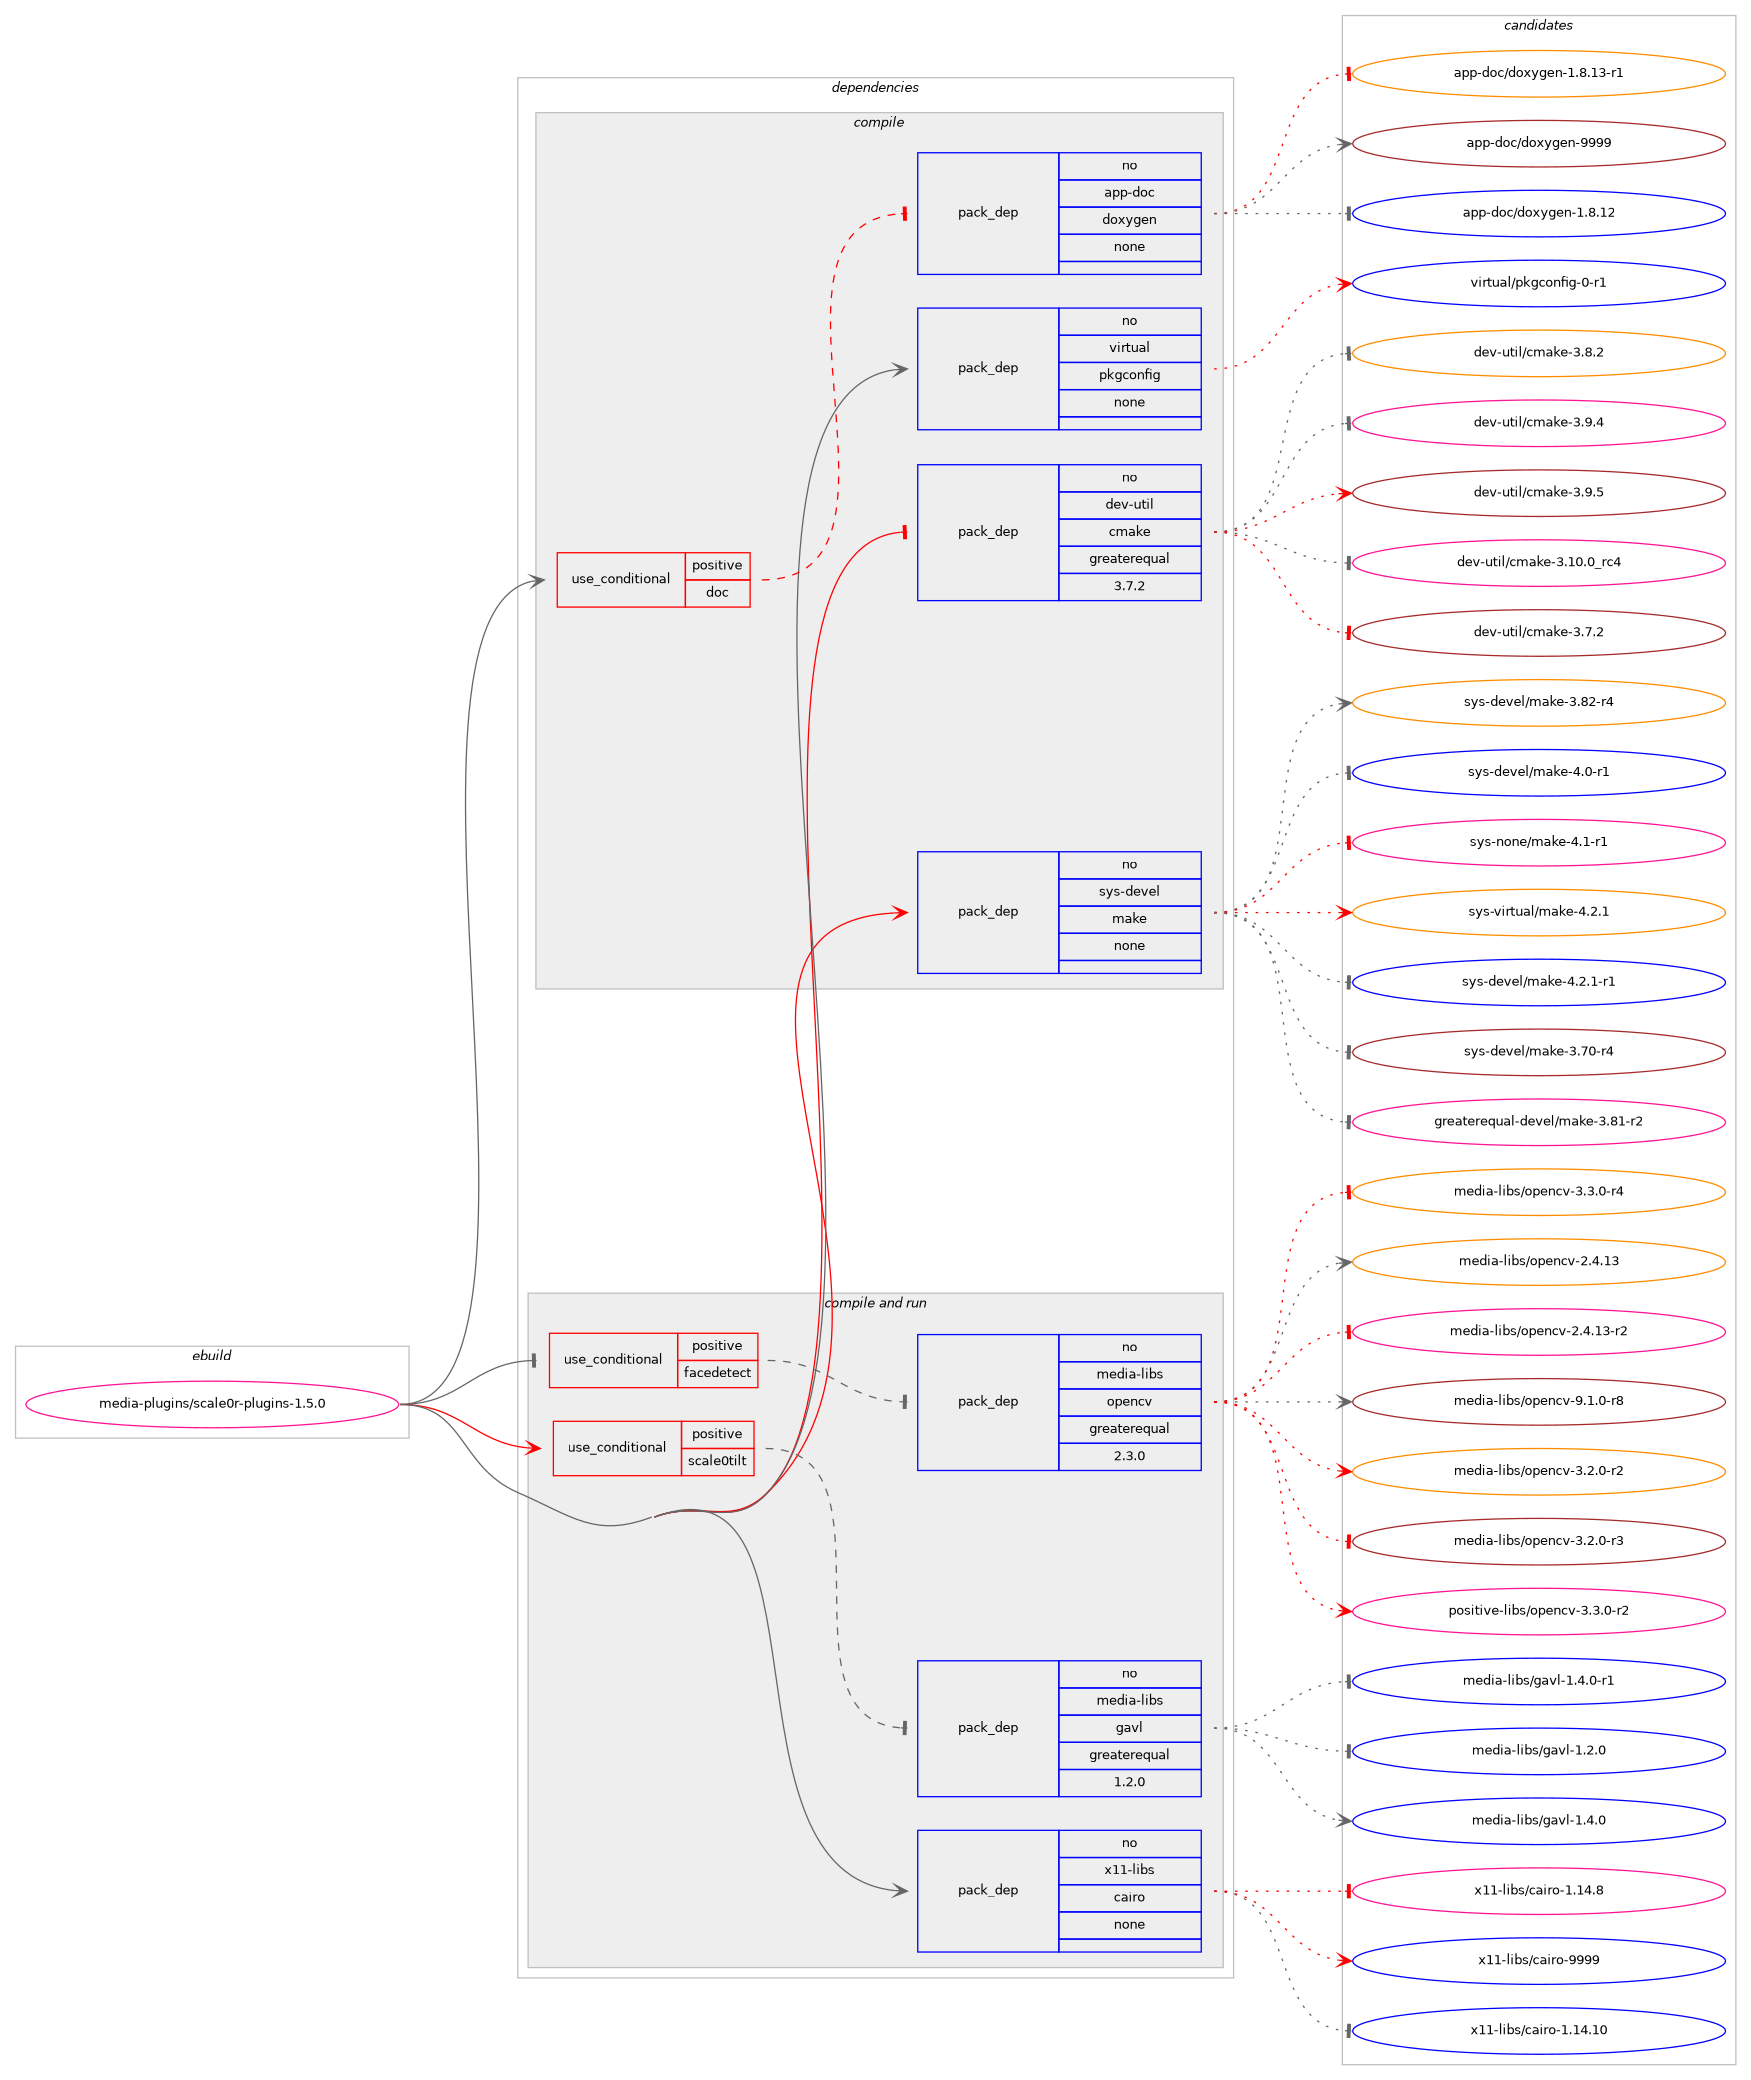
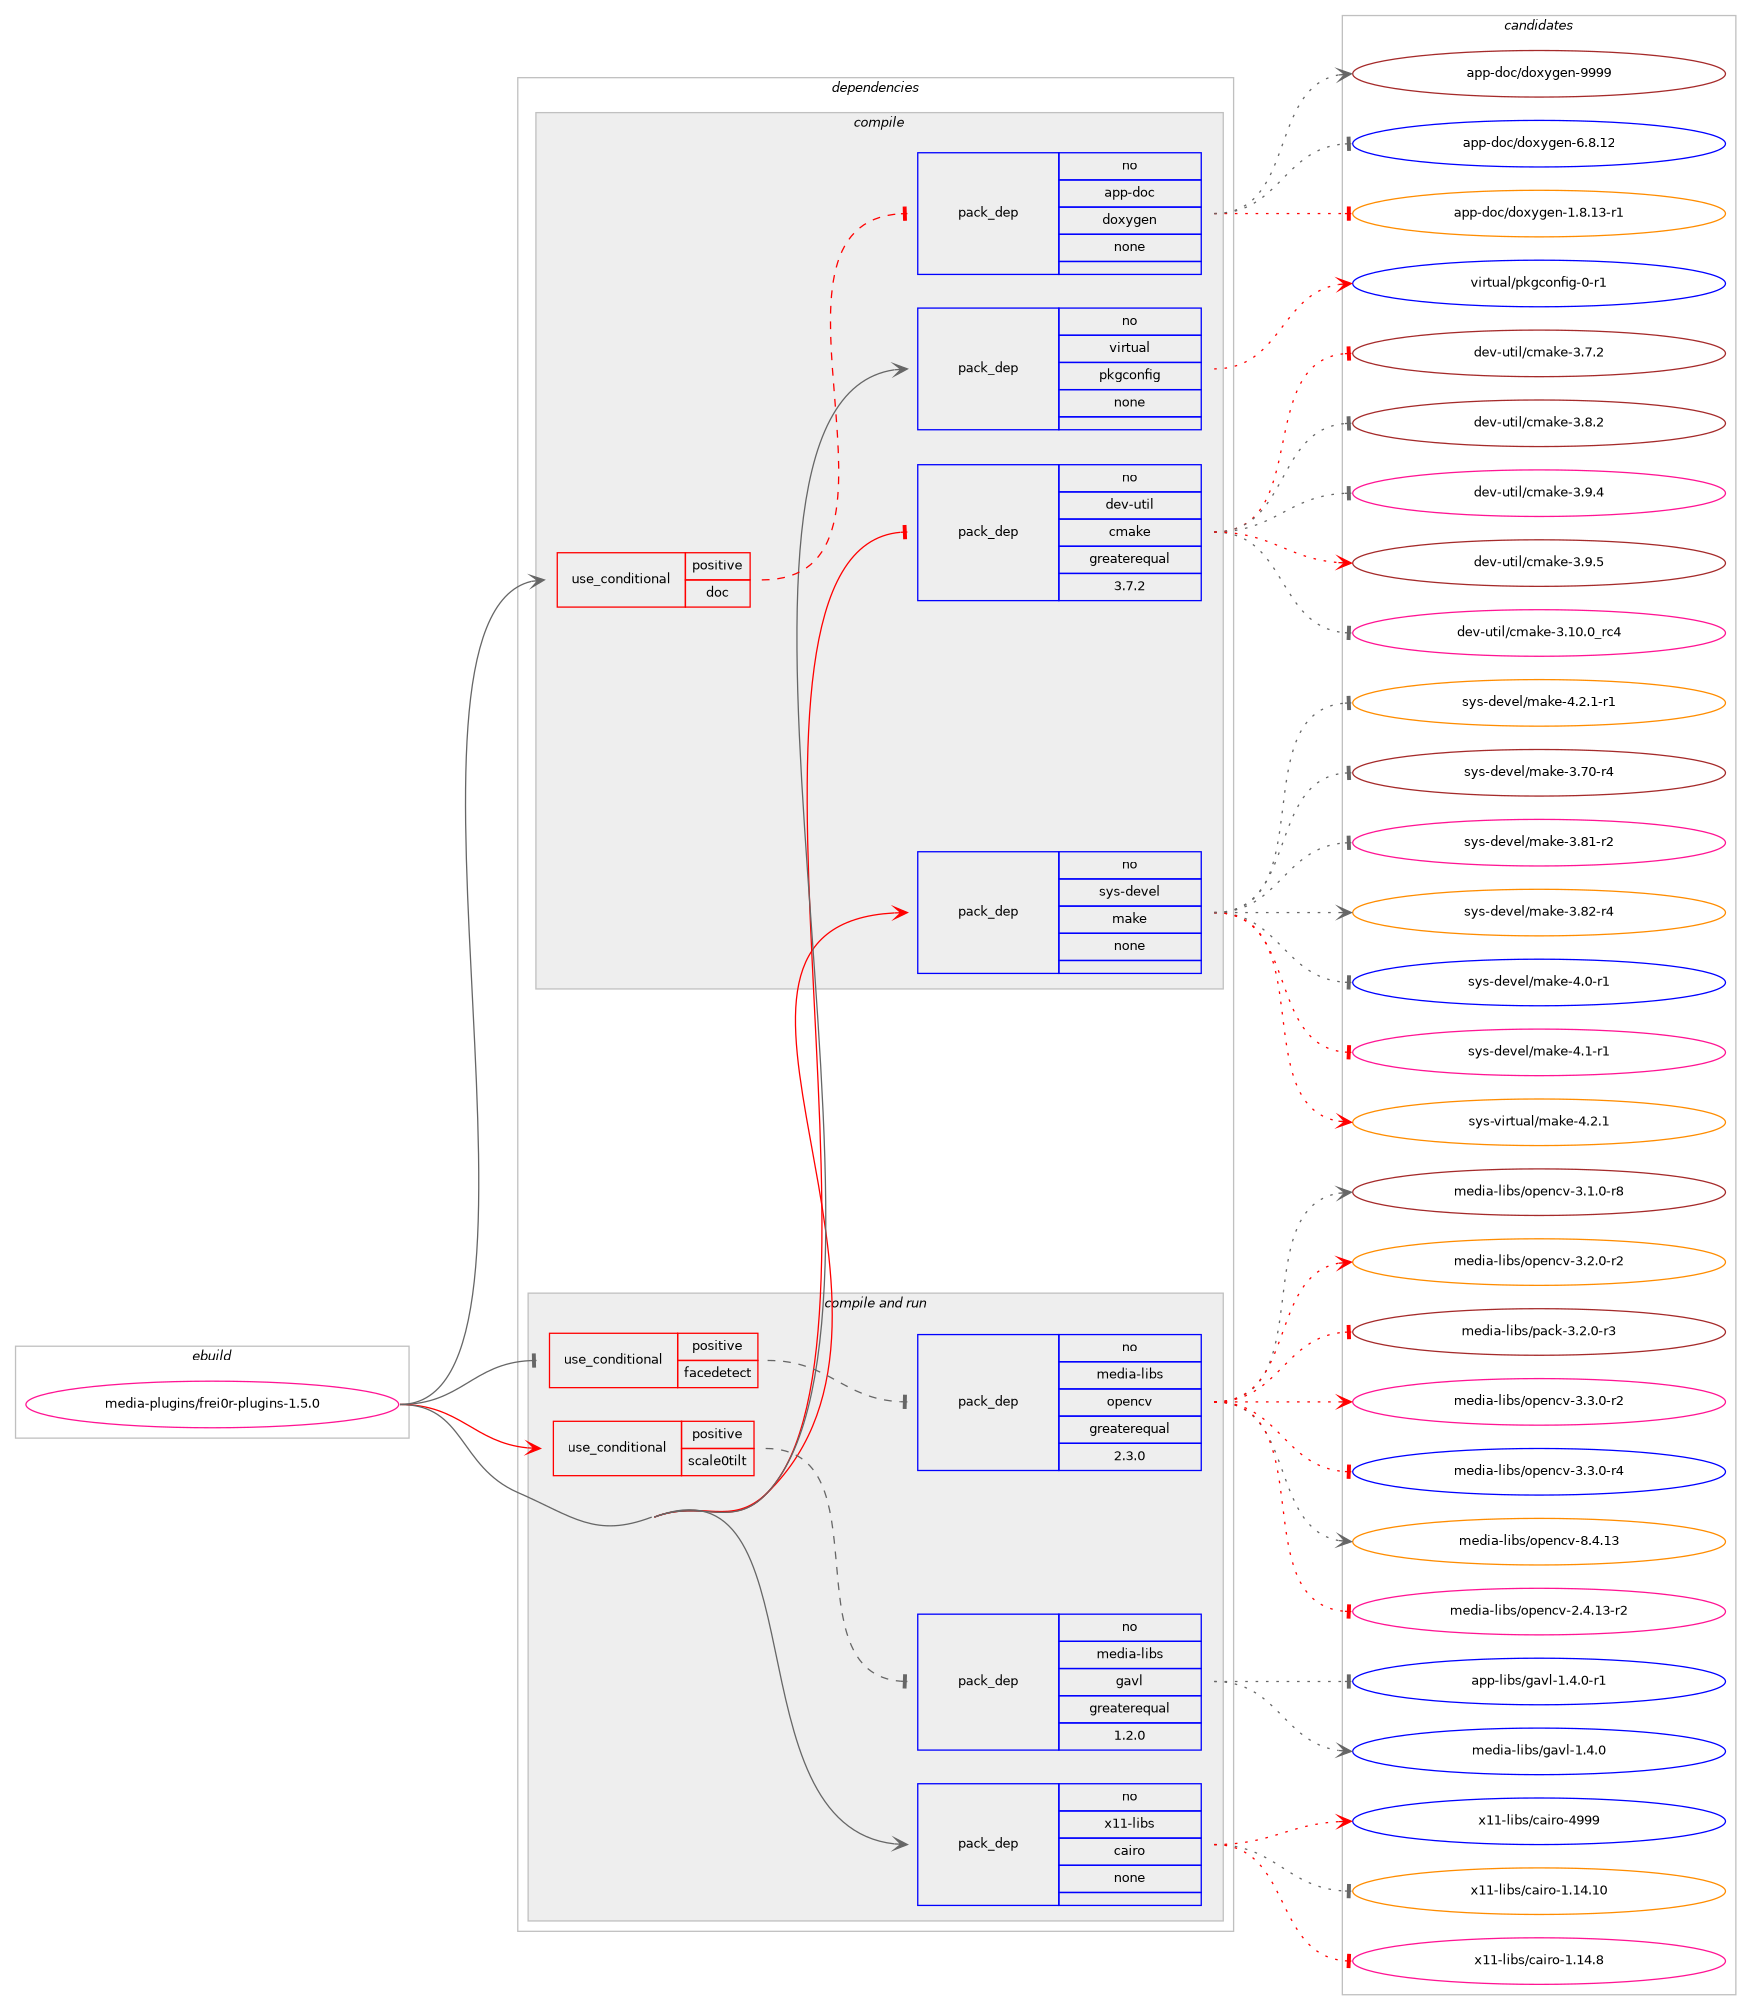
(1539, 214) -> (1539, 144)
(1539, 353) -> (1539, 423)
(1539, 843) -> (1539, 1052)
(1539, 982) -> (1539, 703)
(1539, 1122) -> (1539, 843)
(1539, 1192) -> (1539, 1472)
(1539, 1262) -> (1539, 1542)
(1539, 1402) -> (1539, 1192)
(212, 1404) -> (212, 1404)
(1539, 1542) -> (1539, 1332)
(1539, 1612) -> (1539, 1402)
(1539, 1681) -> (1539, 1681)
(1539, 1751) -> none
(1539, 1961) -> (1539, 1821)
(1539, 2031) -> (1539, 1891)
